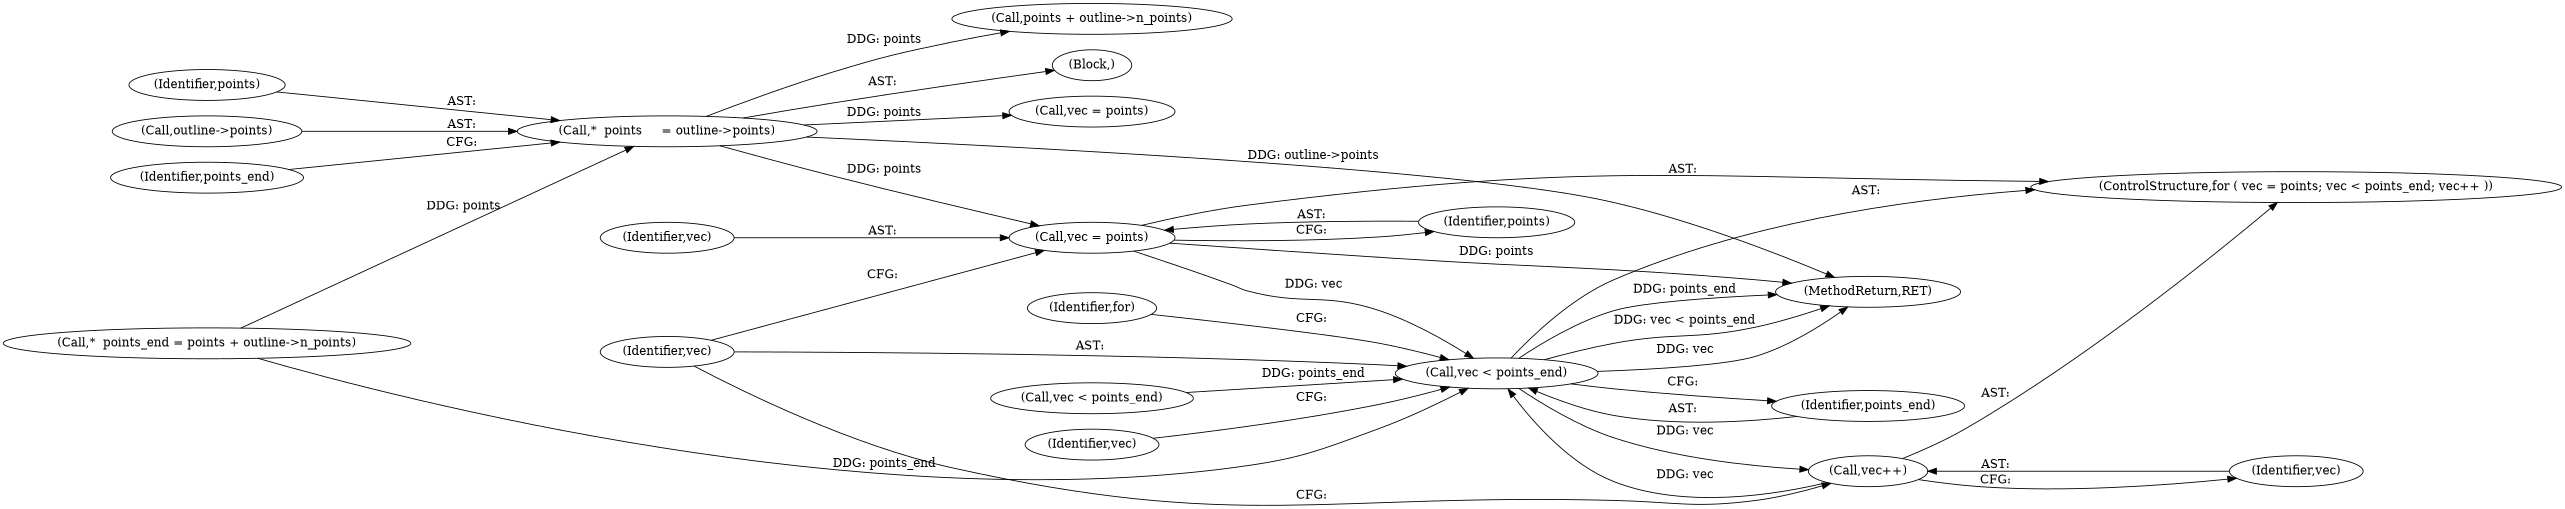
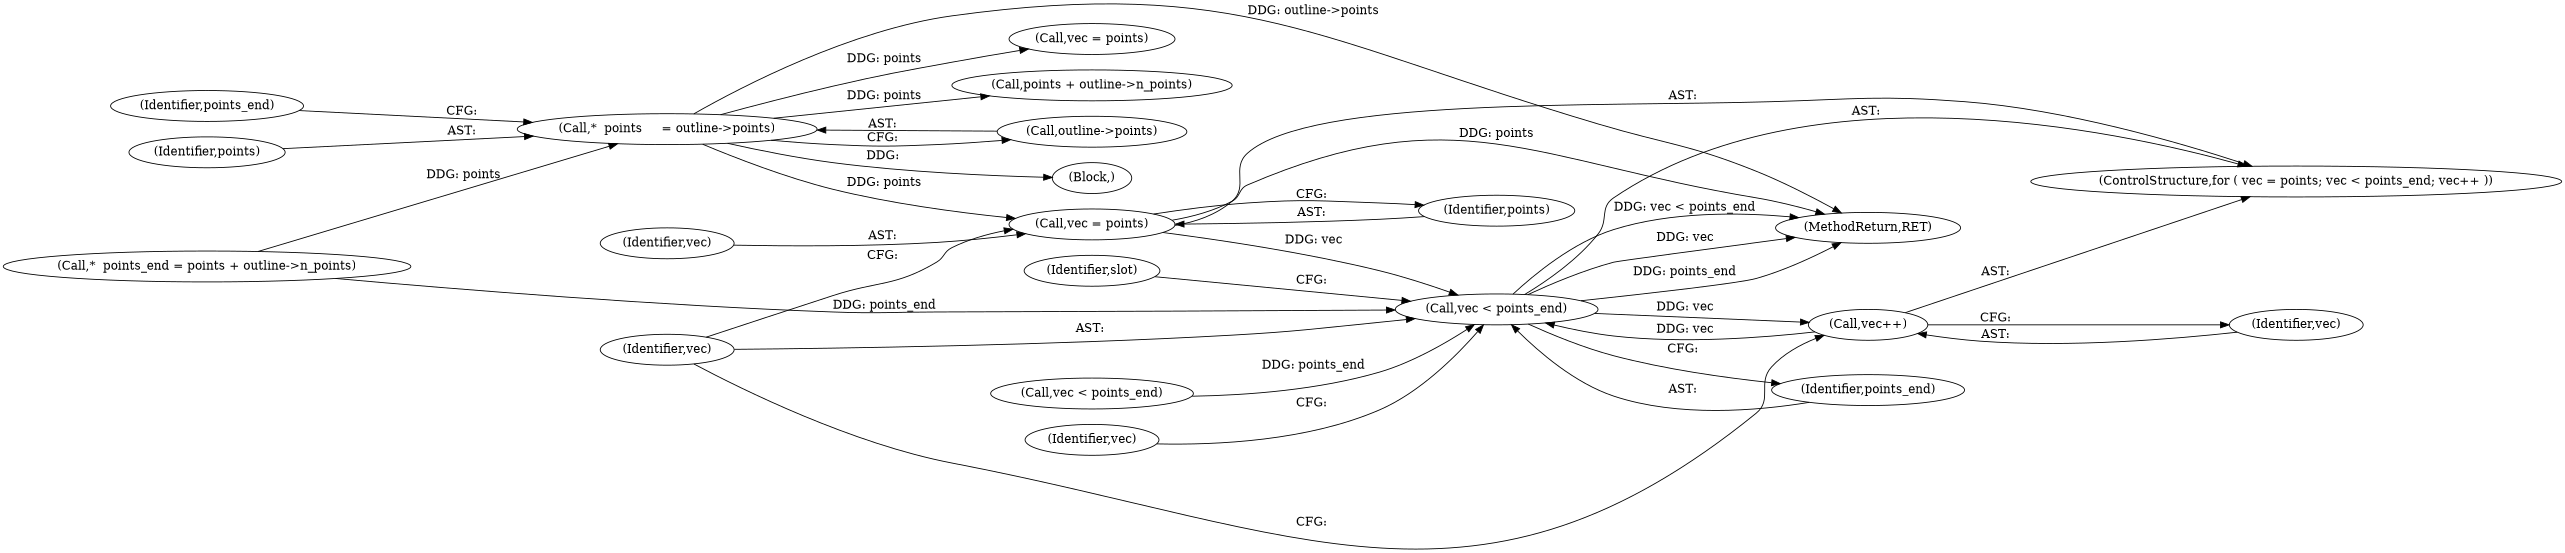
(885, 82) -> (885, 156)
none -> (886, 146)
(1092, 308) -> (1092, 271)
